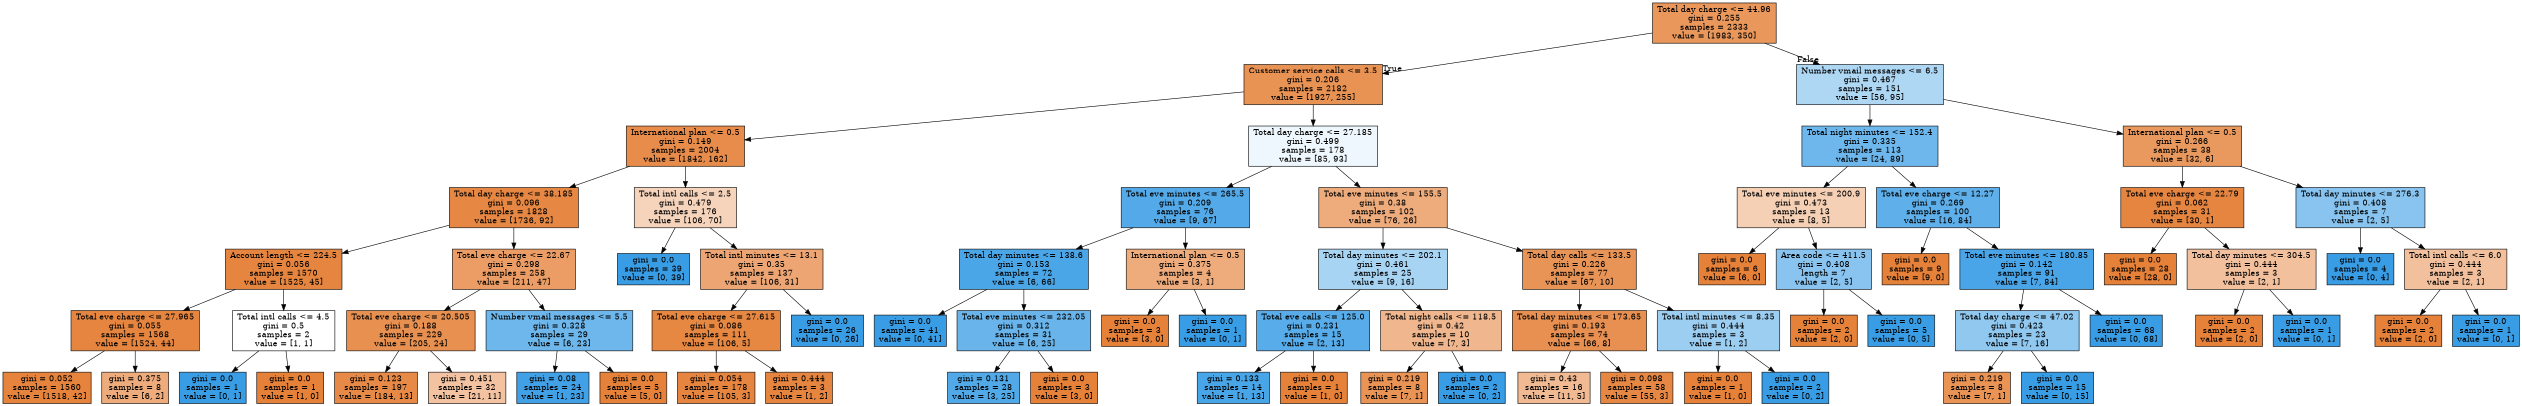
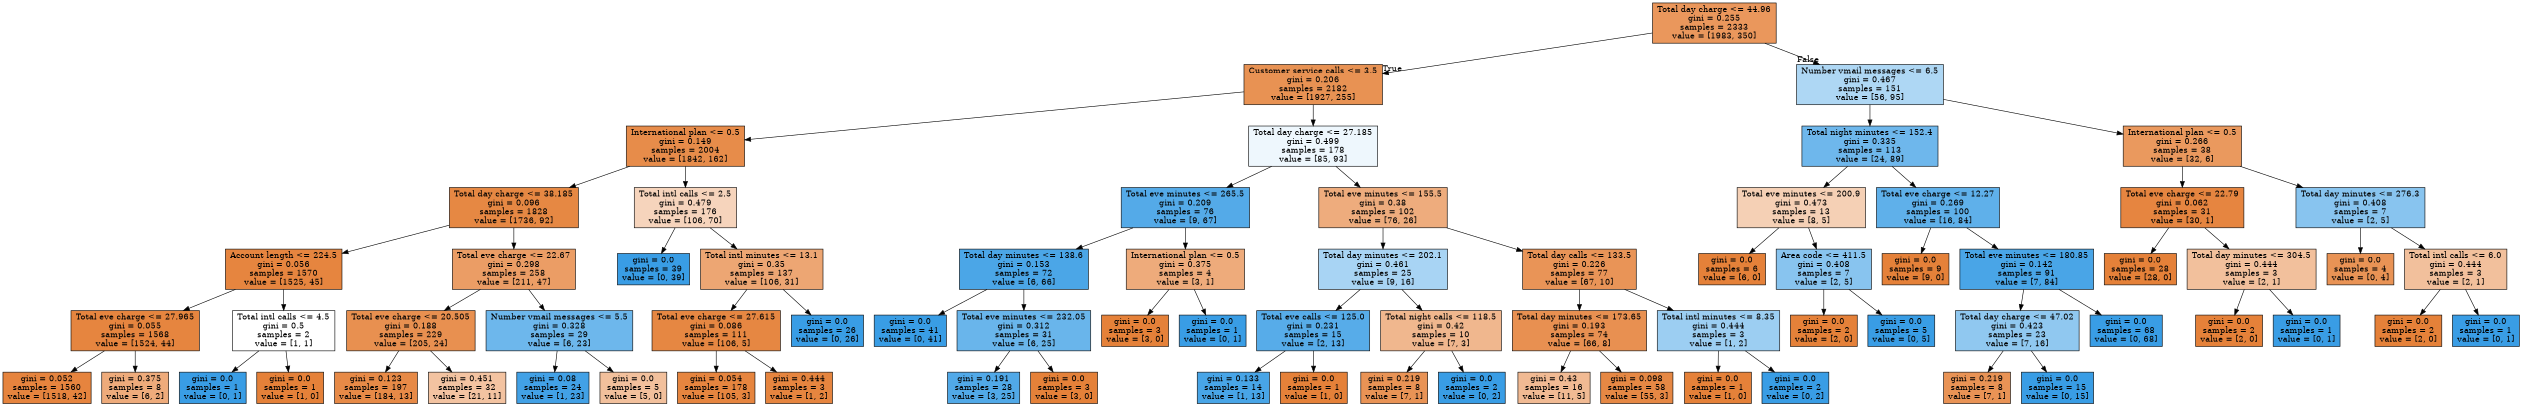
(1824, 269) -> (1824, 269)
(2360, 269) -> (2360, 269)
(633, 388) -> (633, 388)
(984, 388) -> (984, 388)
